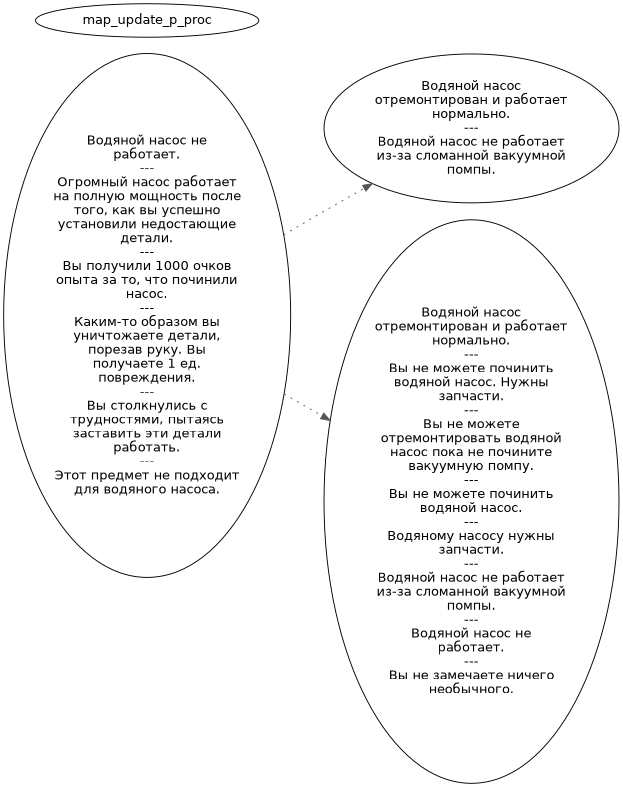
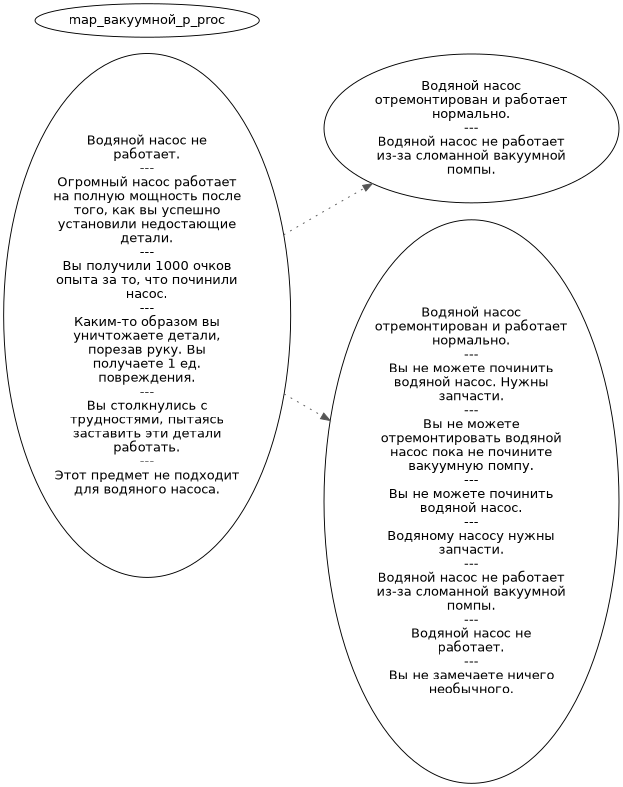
(147, 20) -> (147, 20)
